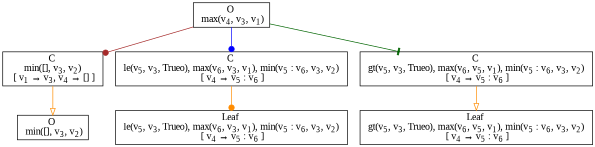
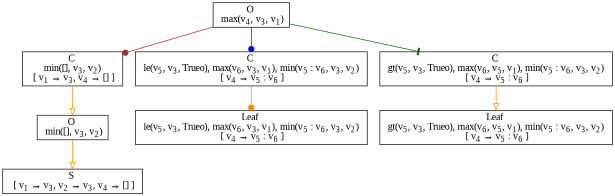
none -> (73, 181)
